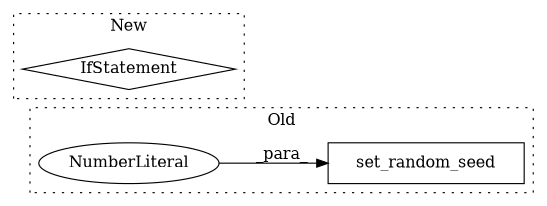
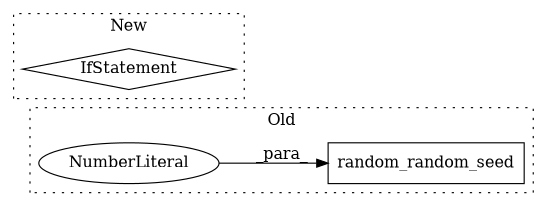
(426, 163) -> (426, 163)
